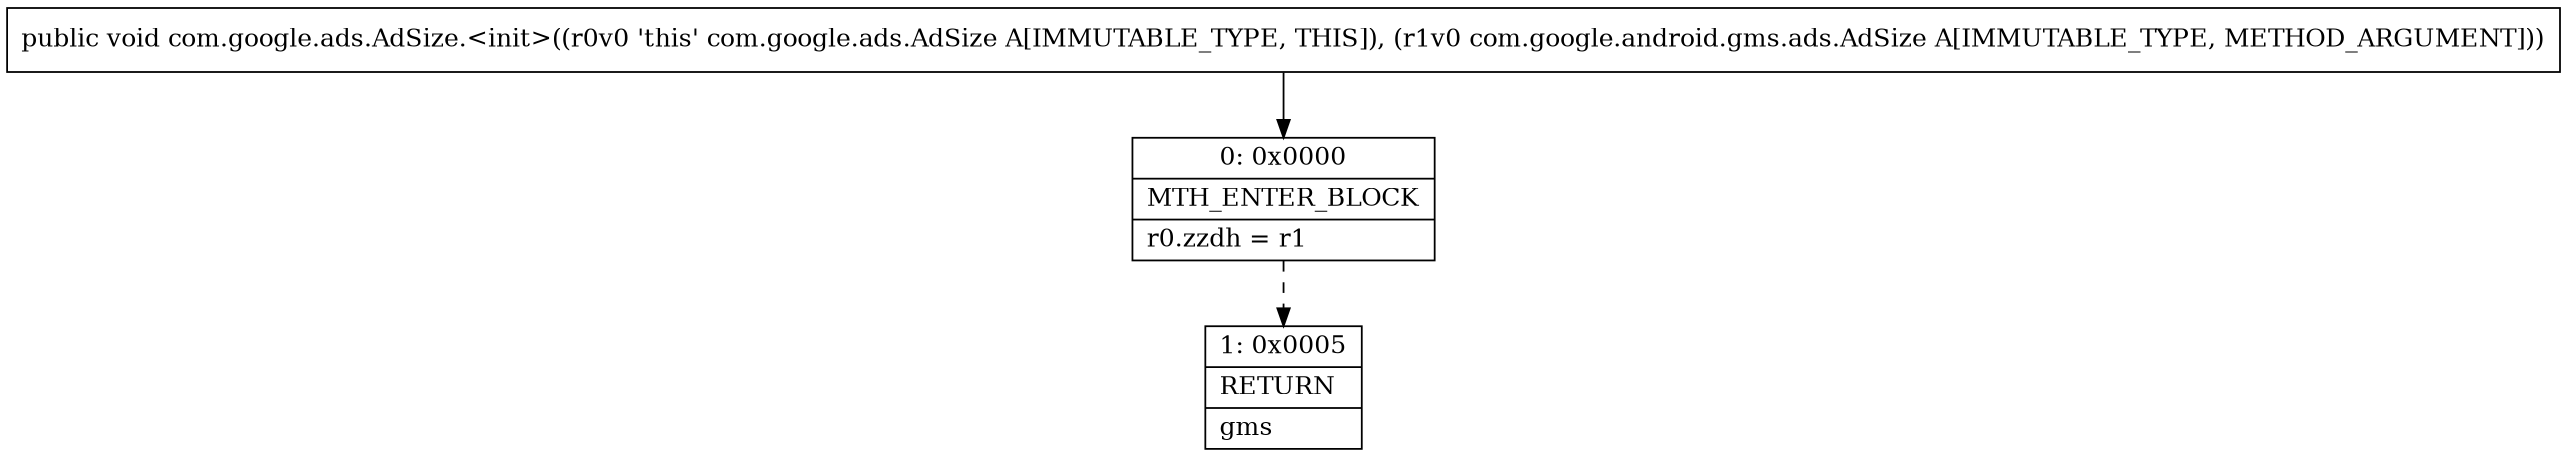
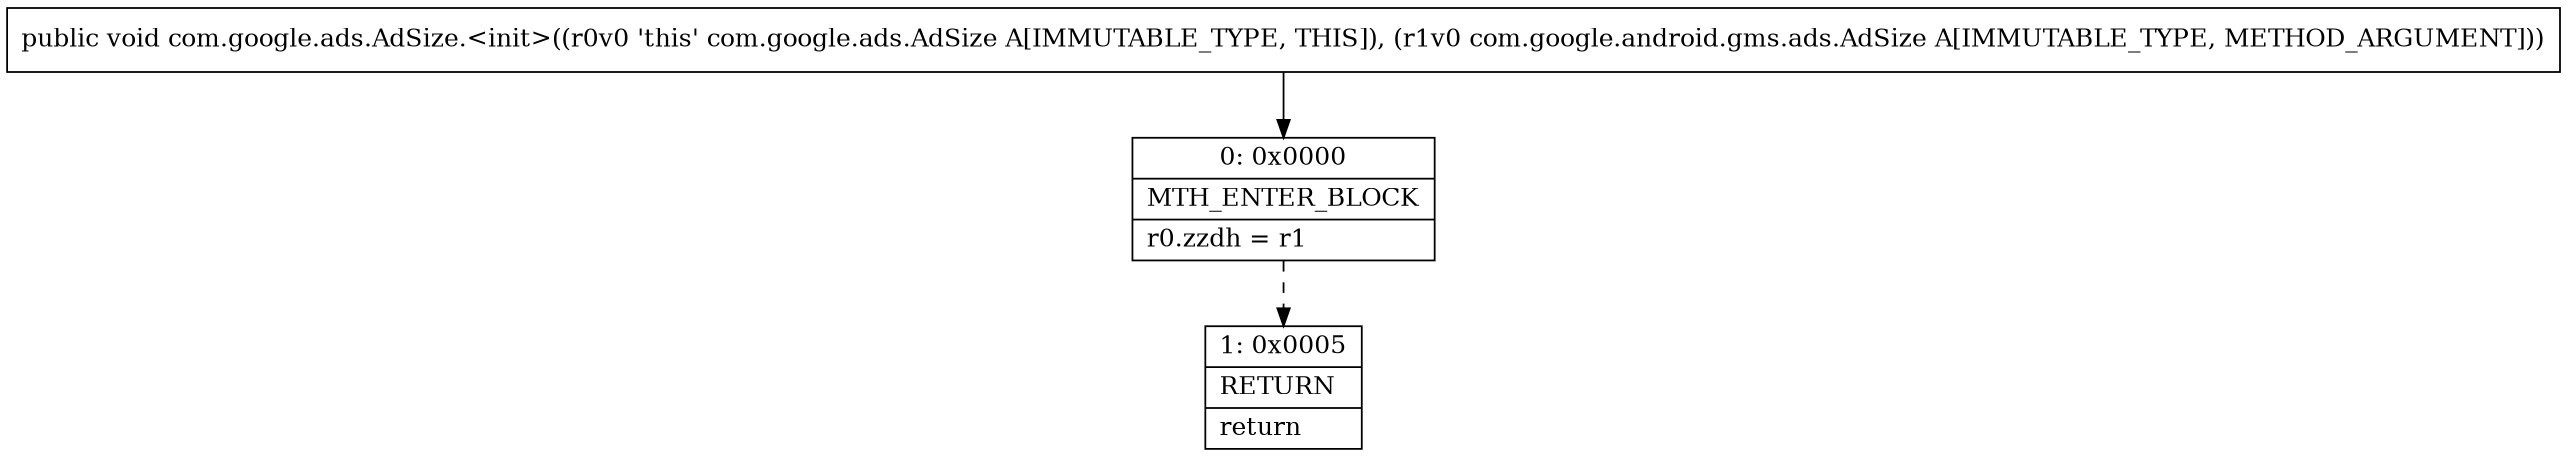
(1247, 428) -> (1260, 428)
